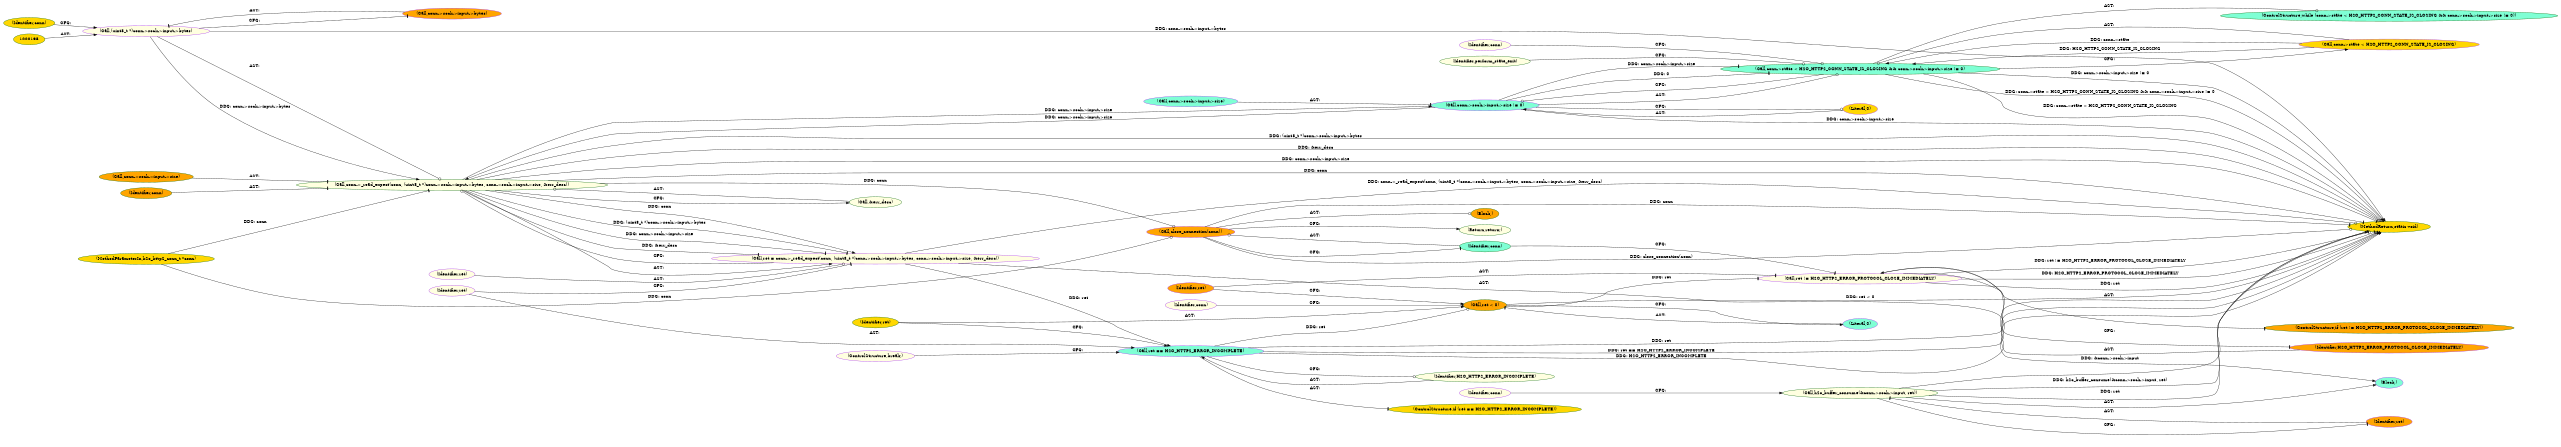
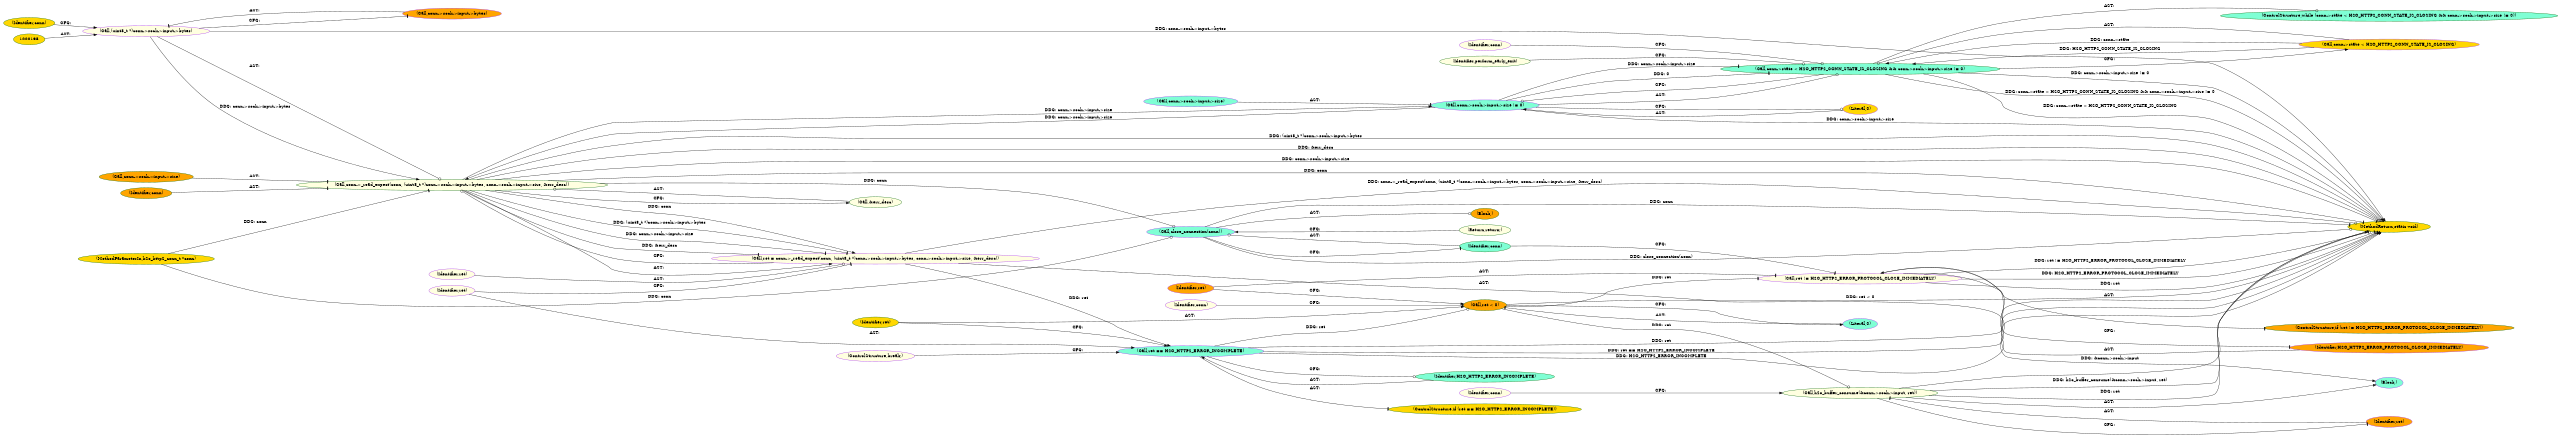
(1485, 61) -> (1485, 61)
(1343, 226) -> (1349, 232)
(1191, 232) -> (1191, 232)
none -> (1679, 330)
(1485, 377) -> (1485, 377)
